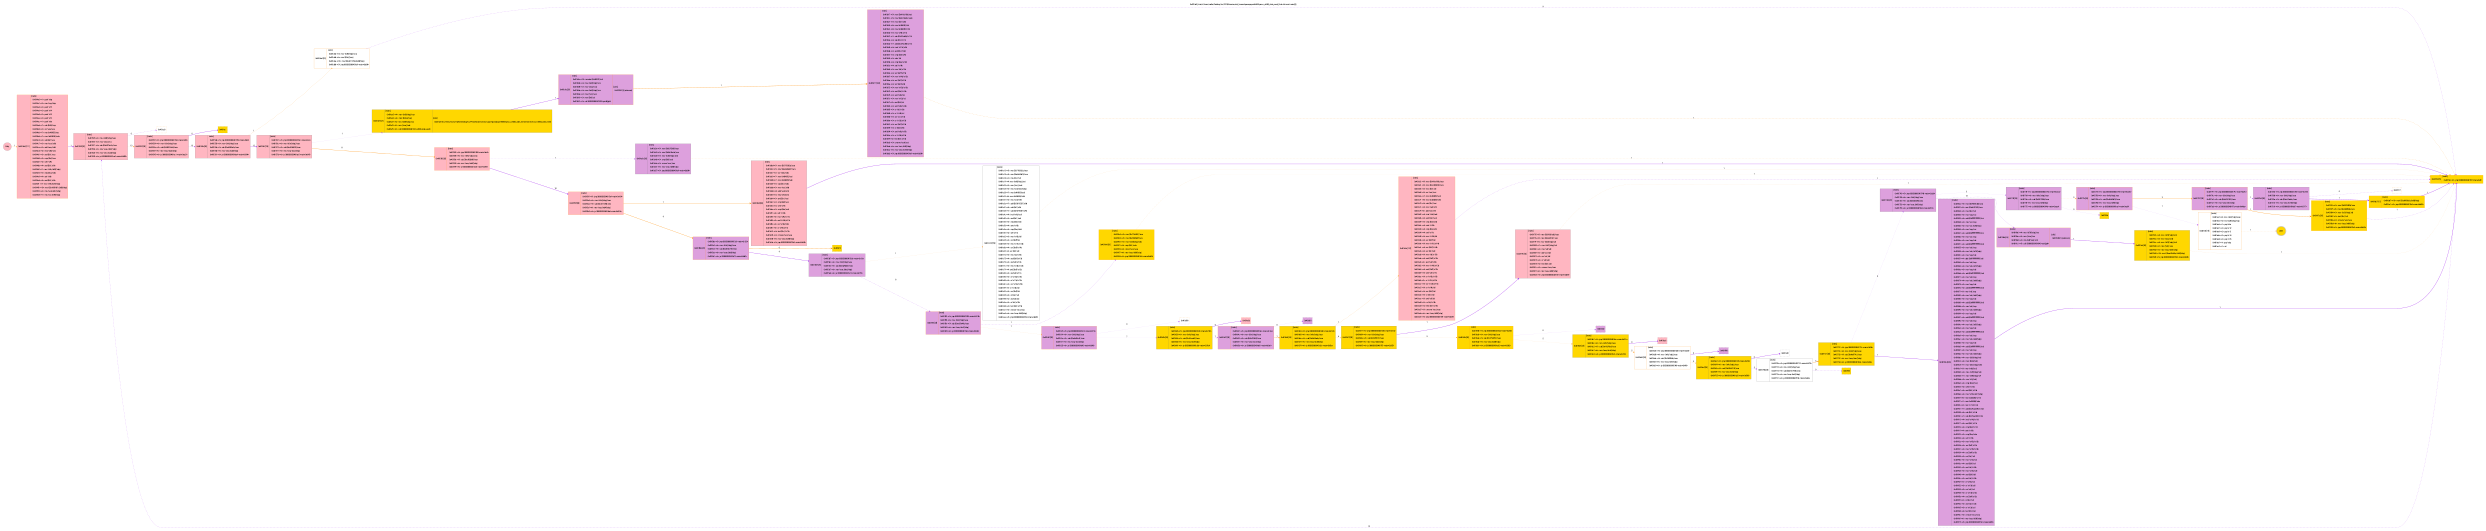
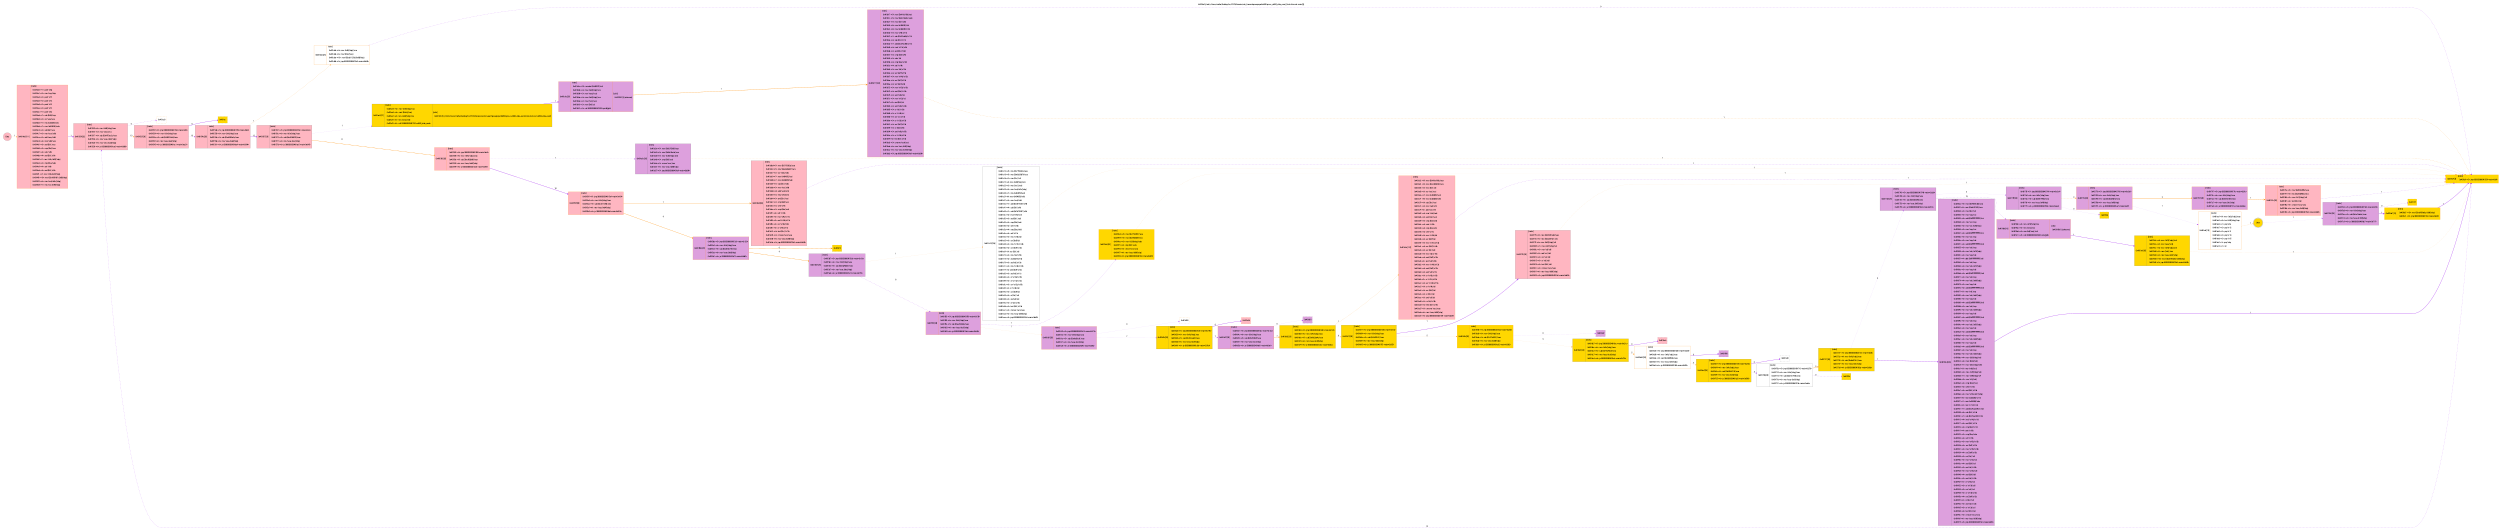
(1625, 164) -> (1633, 164)
(2397, 190) -> (2412, 202)
(2250, 199) -> (2292, 221)
(2339, 216) -> (2293, 200)
(779, 257) -> (779, 257)
